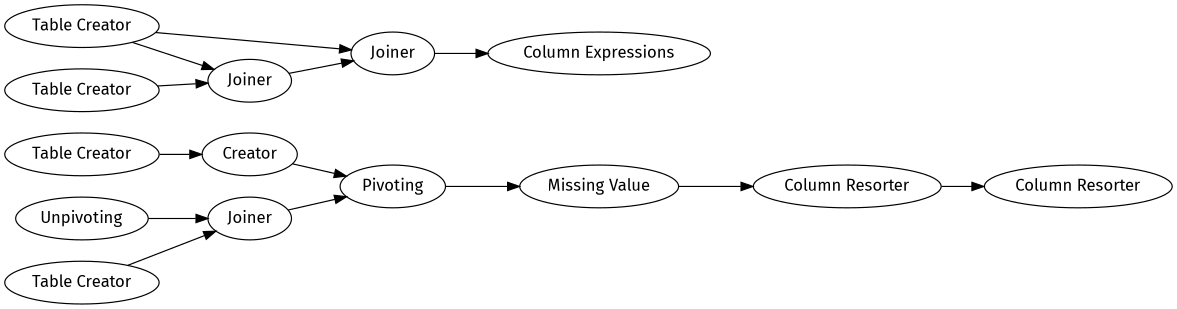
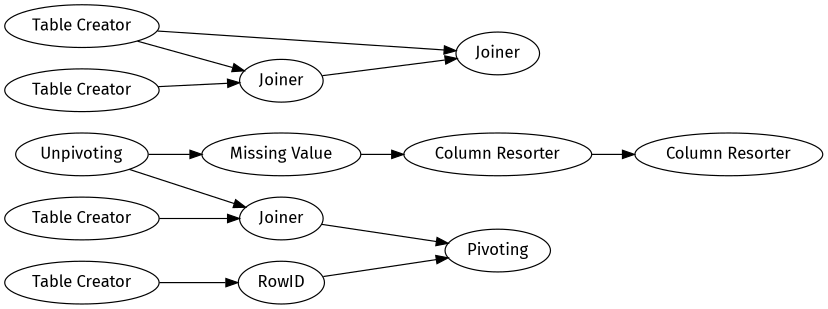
(599, 53) -> none
(250, 154) -> (281, 283)
(476, 186) -> (169, 154)
